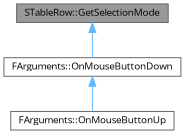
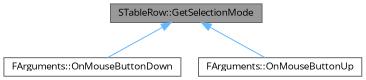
(92, 99) -> (238, 42)
